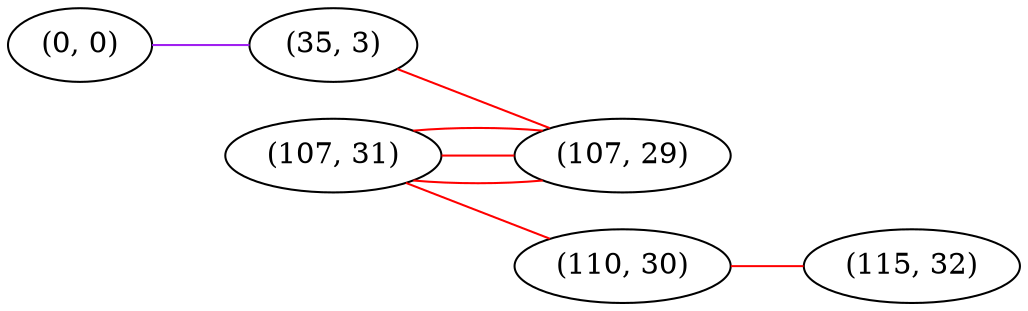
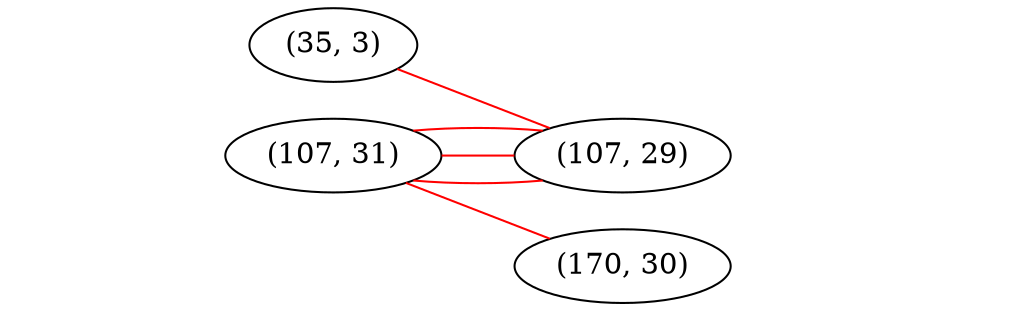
(80, 45) -> none
(623, 266) -> (623, 266)
(912, 266) -> none
